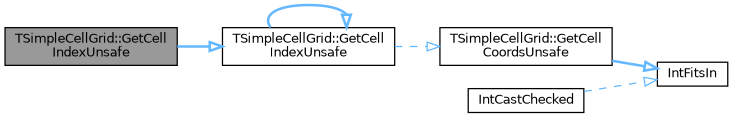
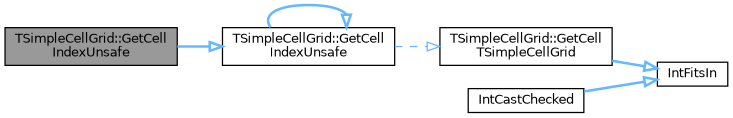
(526, 47) -> (526, 47)
(614, 87) -> (614, 87)
